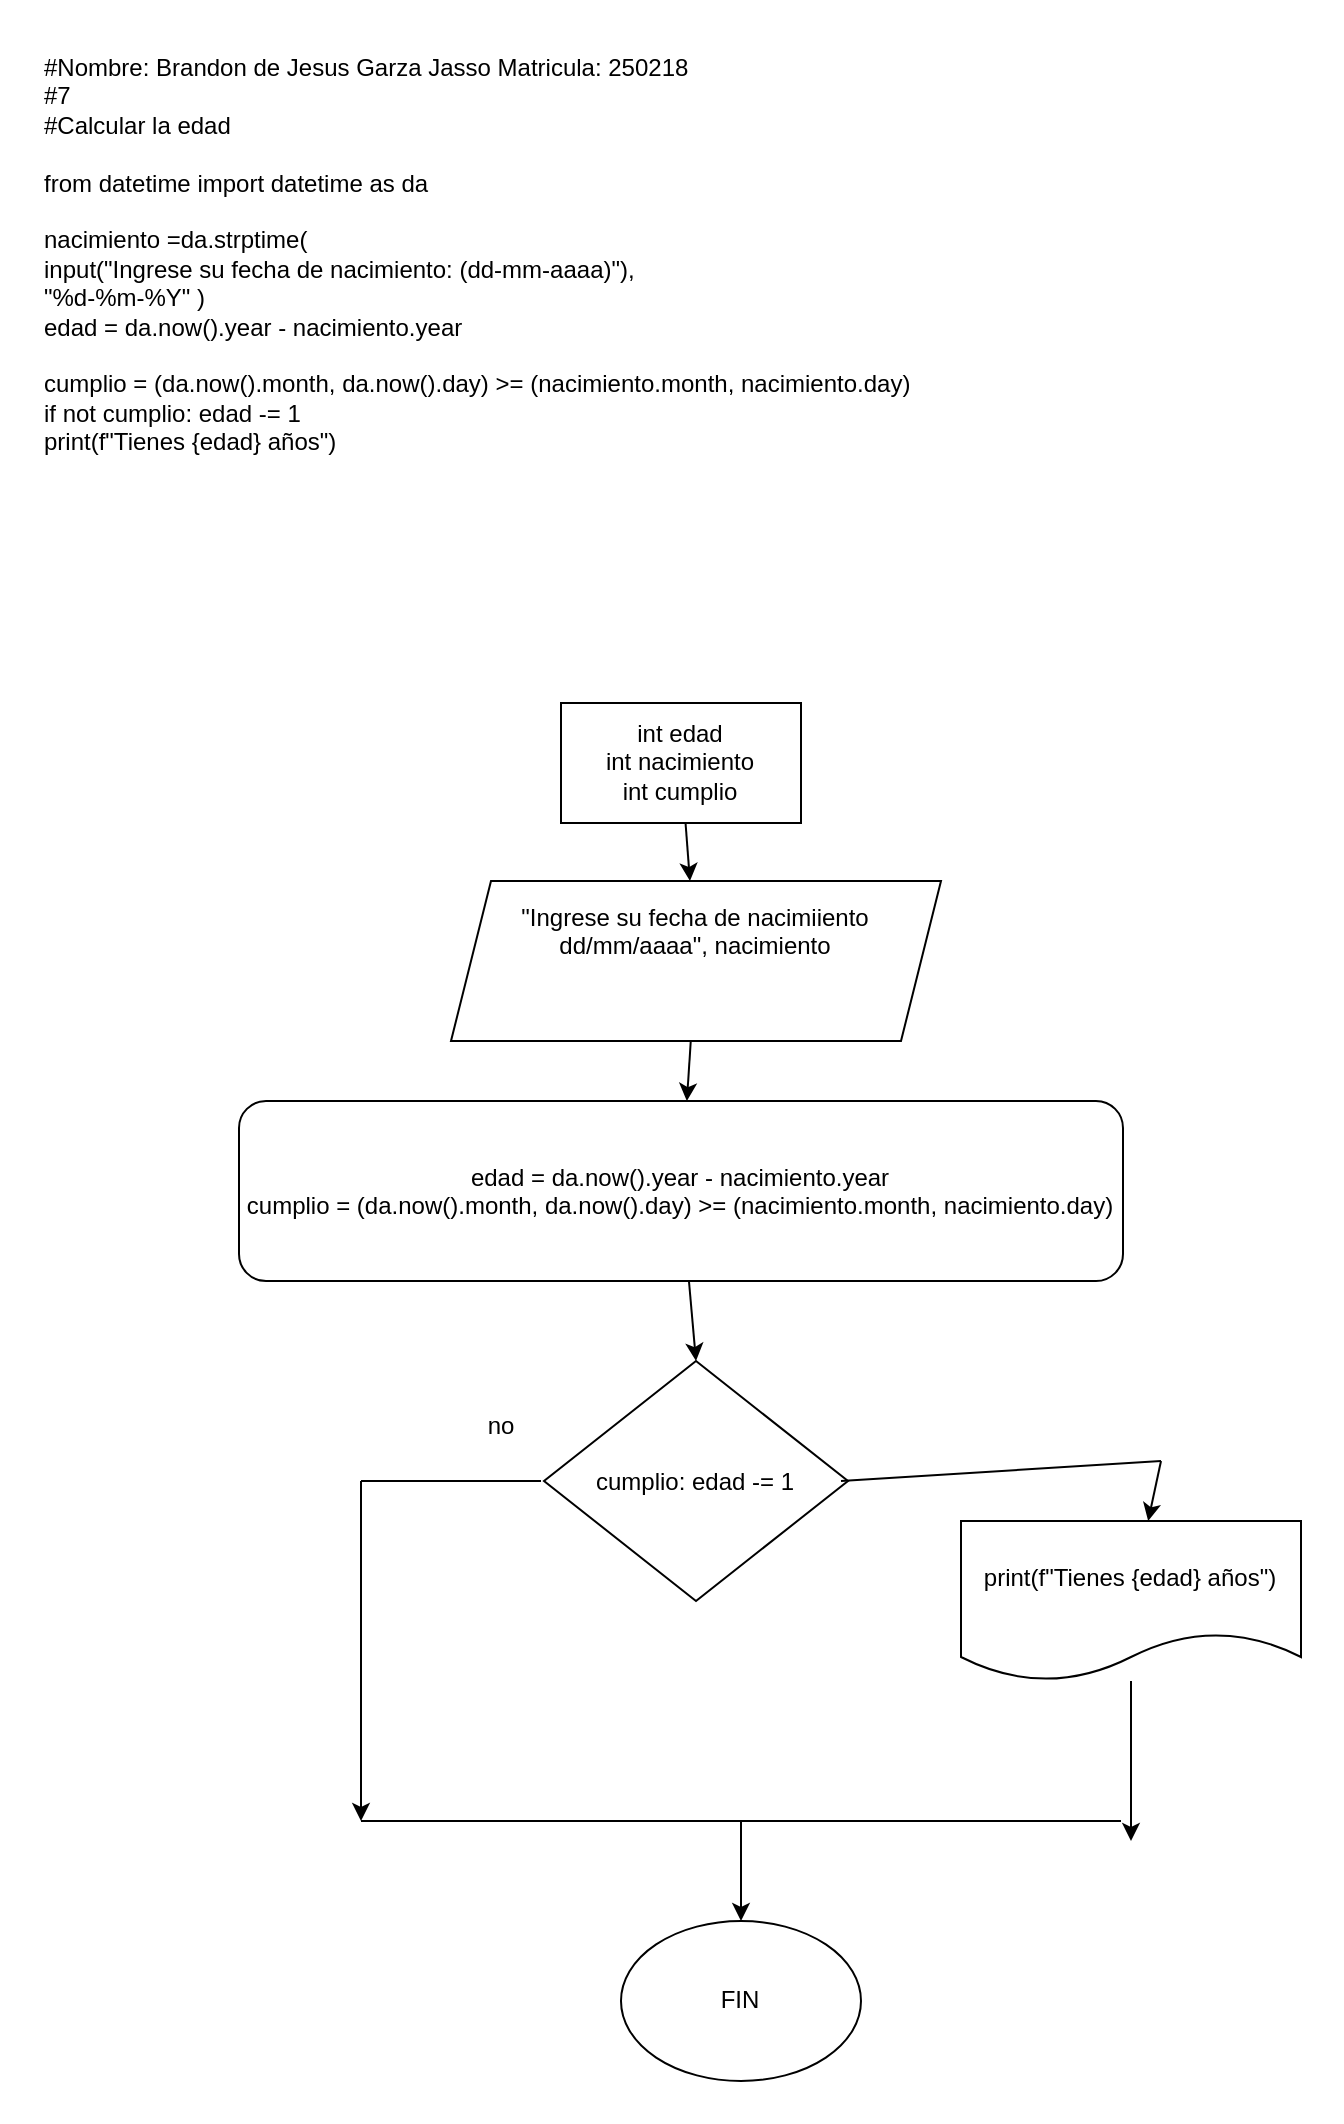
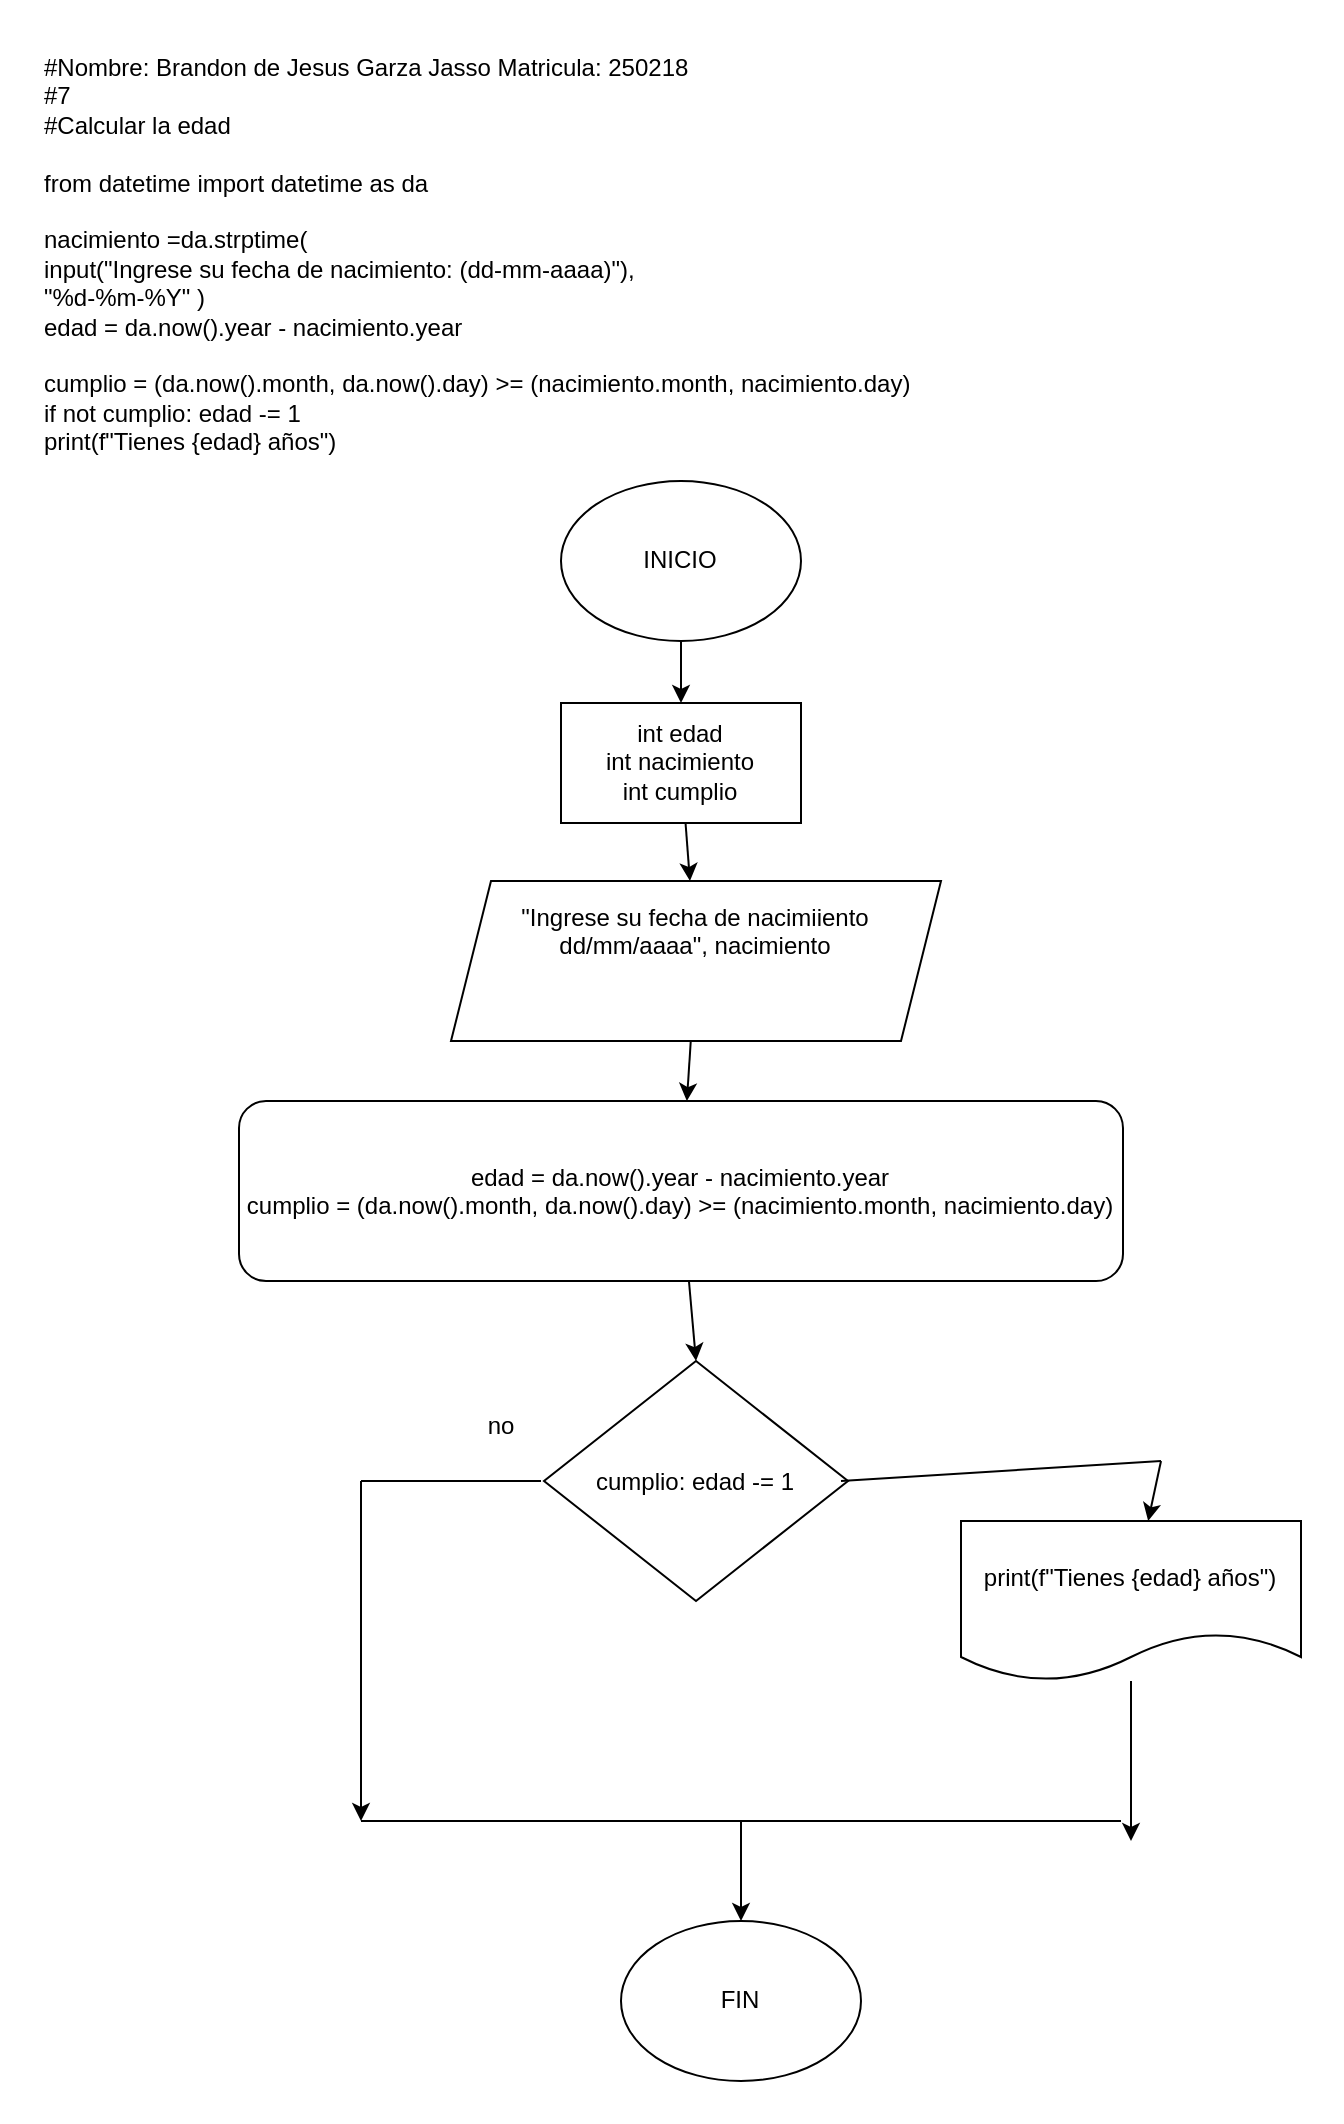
none -> (681, 561)
none -> (681, 665)
